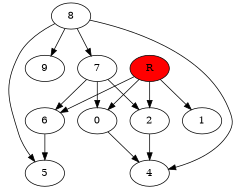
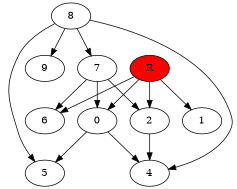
(45, 143) -> (74, 144)
